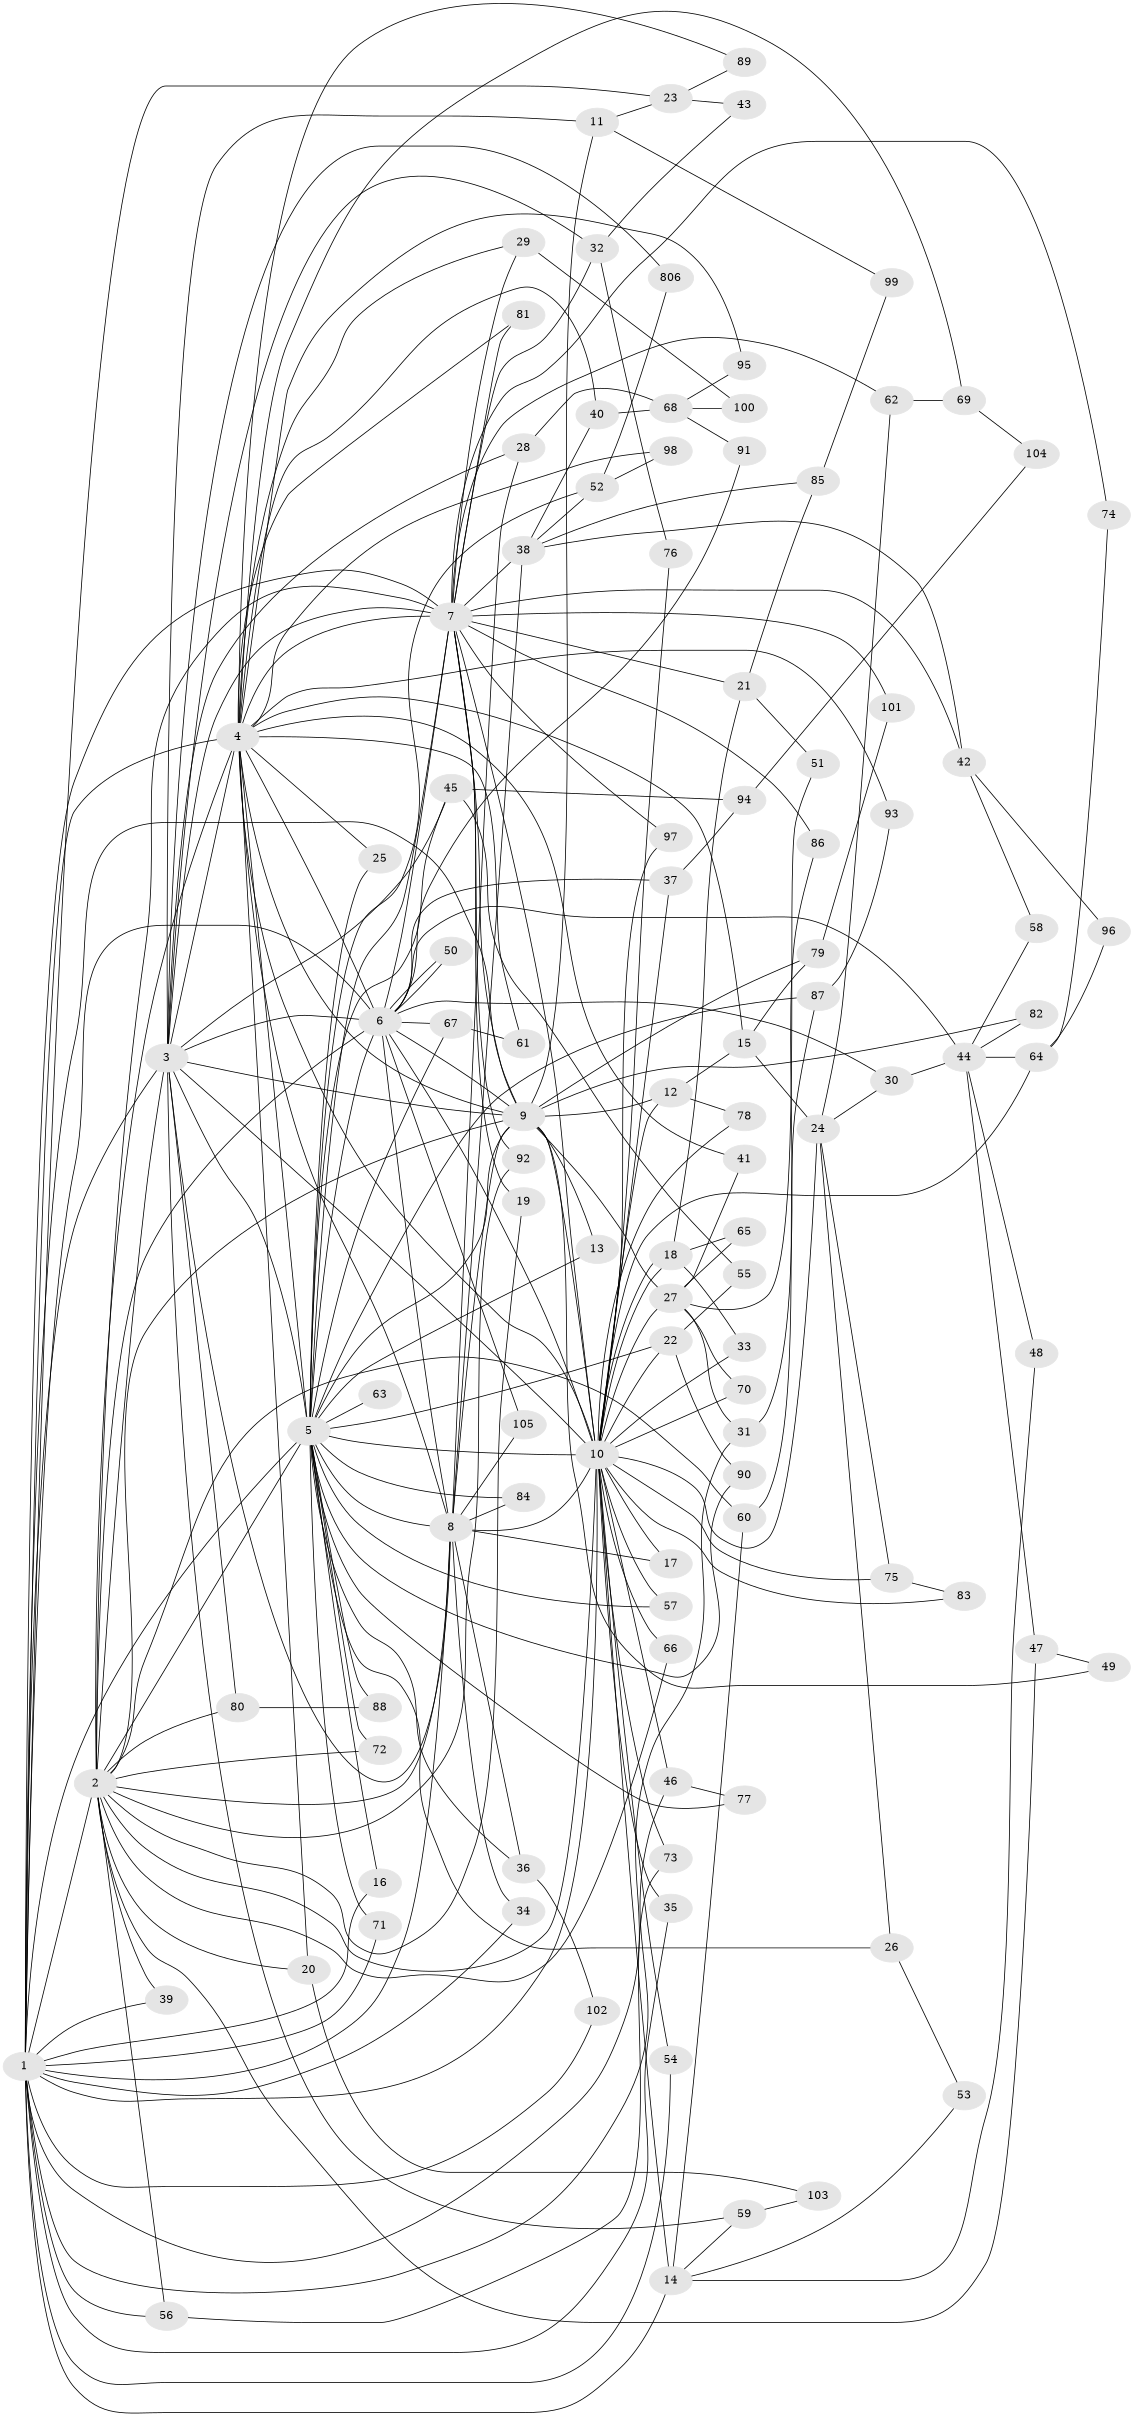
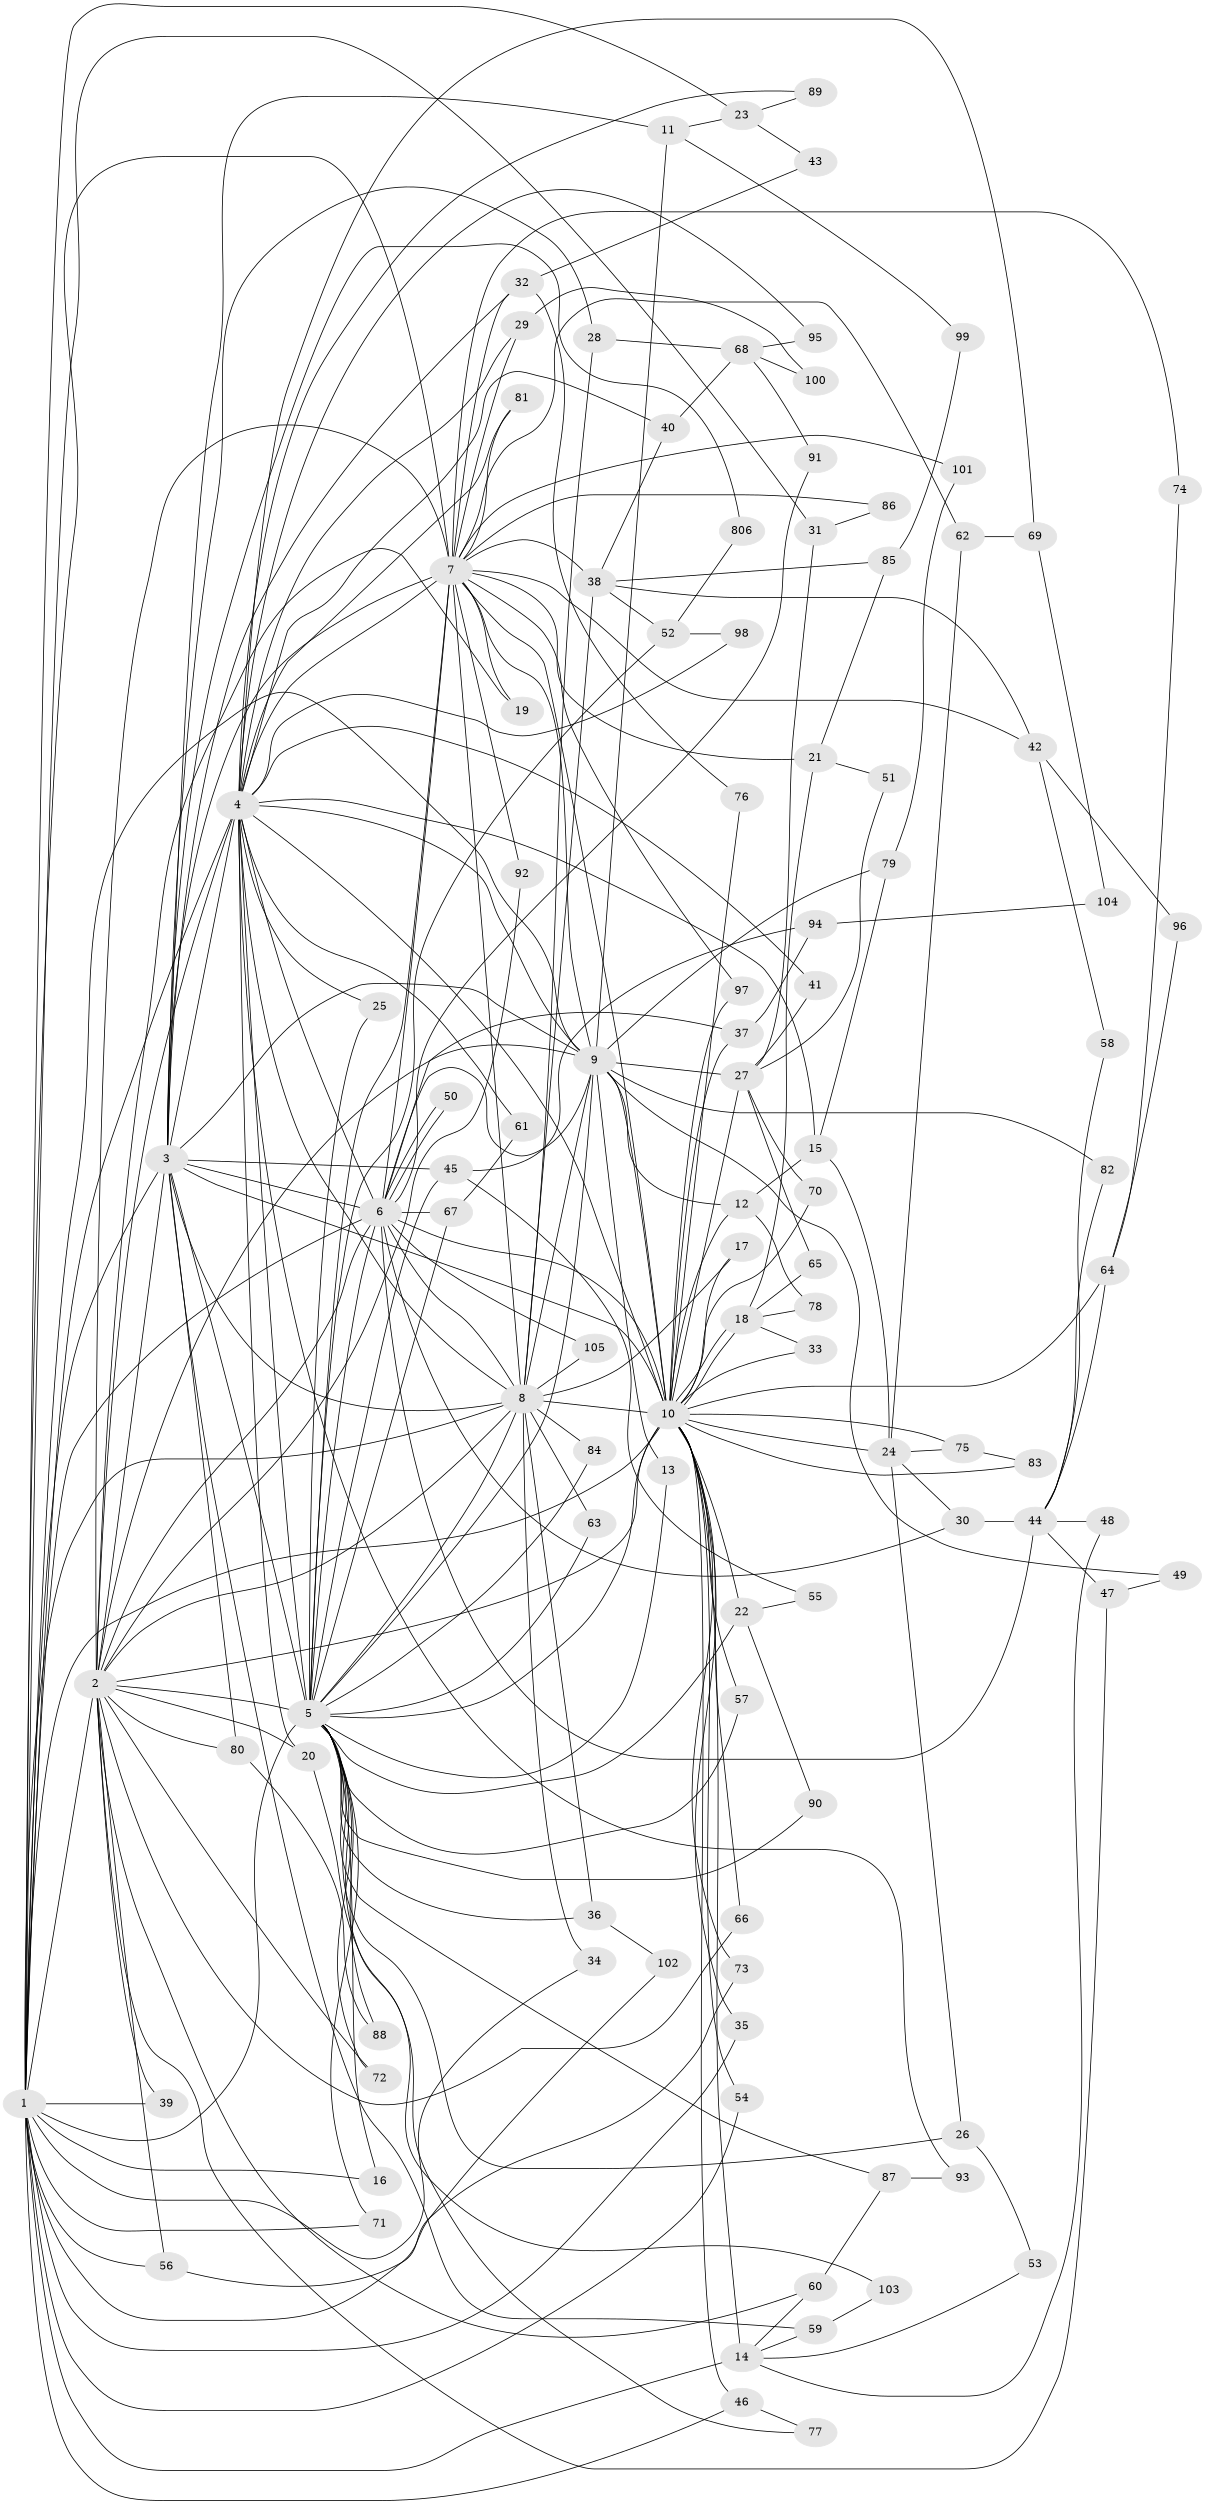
none -> (487, 985)
(633, 1240) -> (779, 1313)
none -> (558, 1461)
